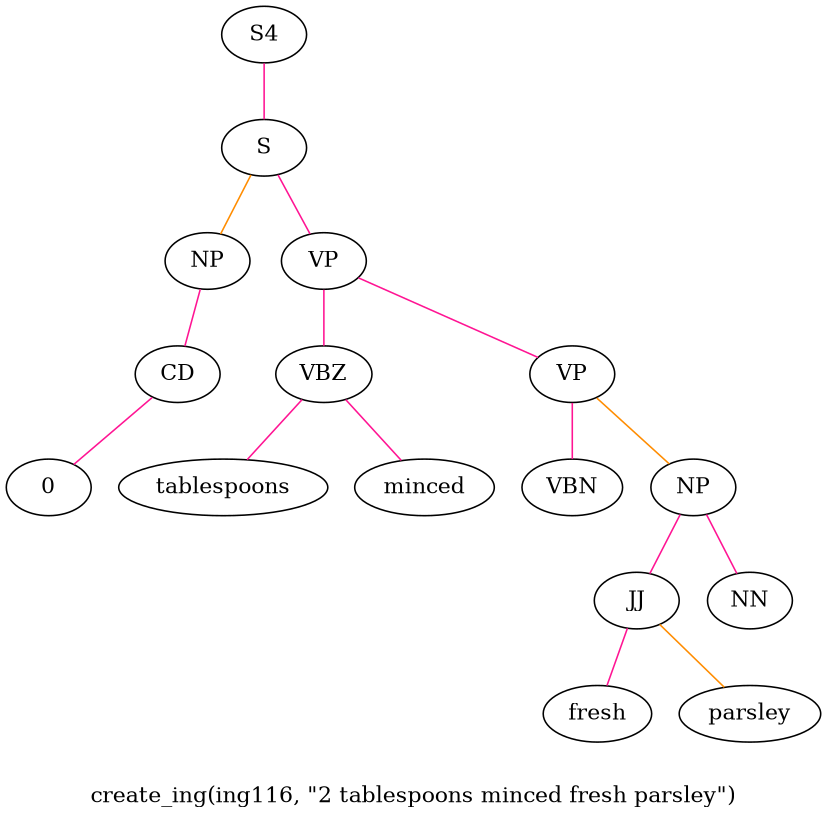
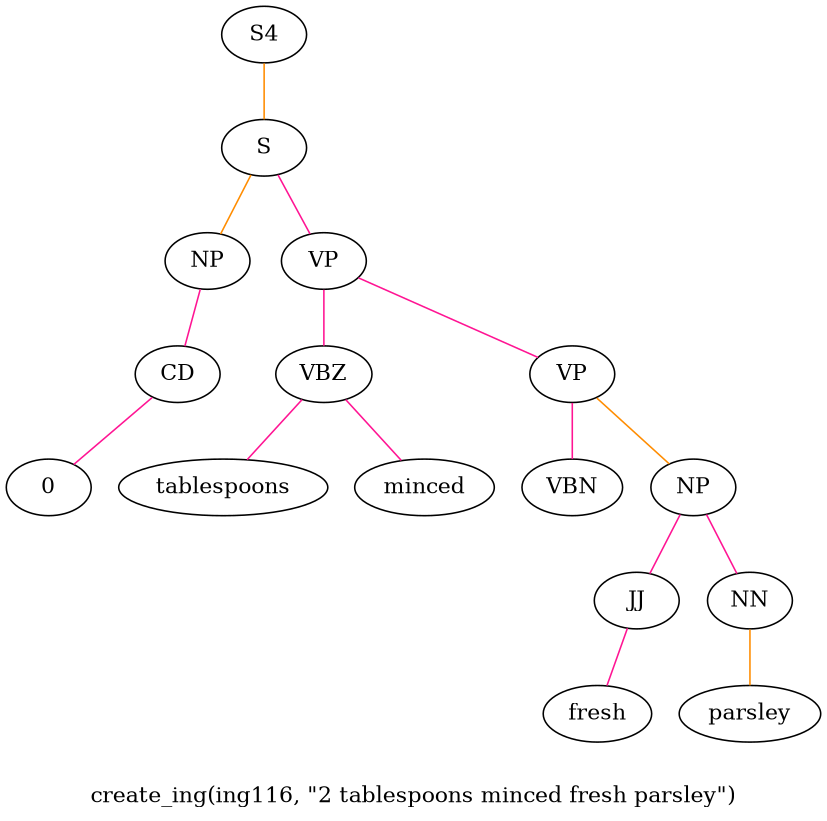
(264, 91) -> (264, 91)
(692, 656) -> (750, 657)
